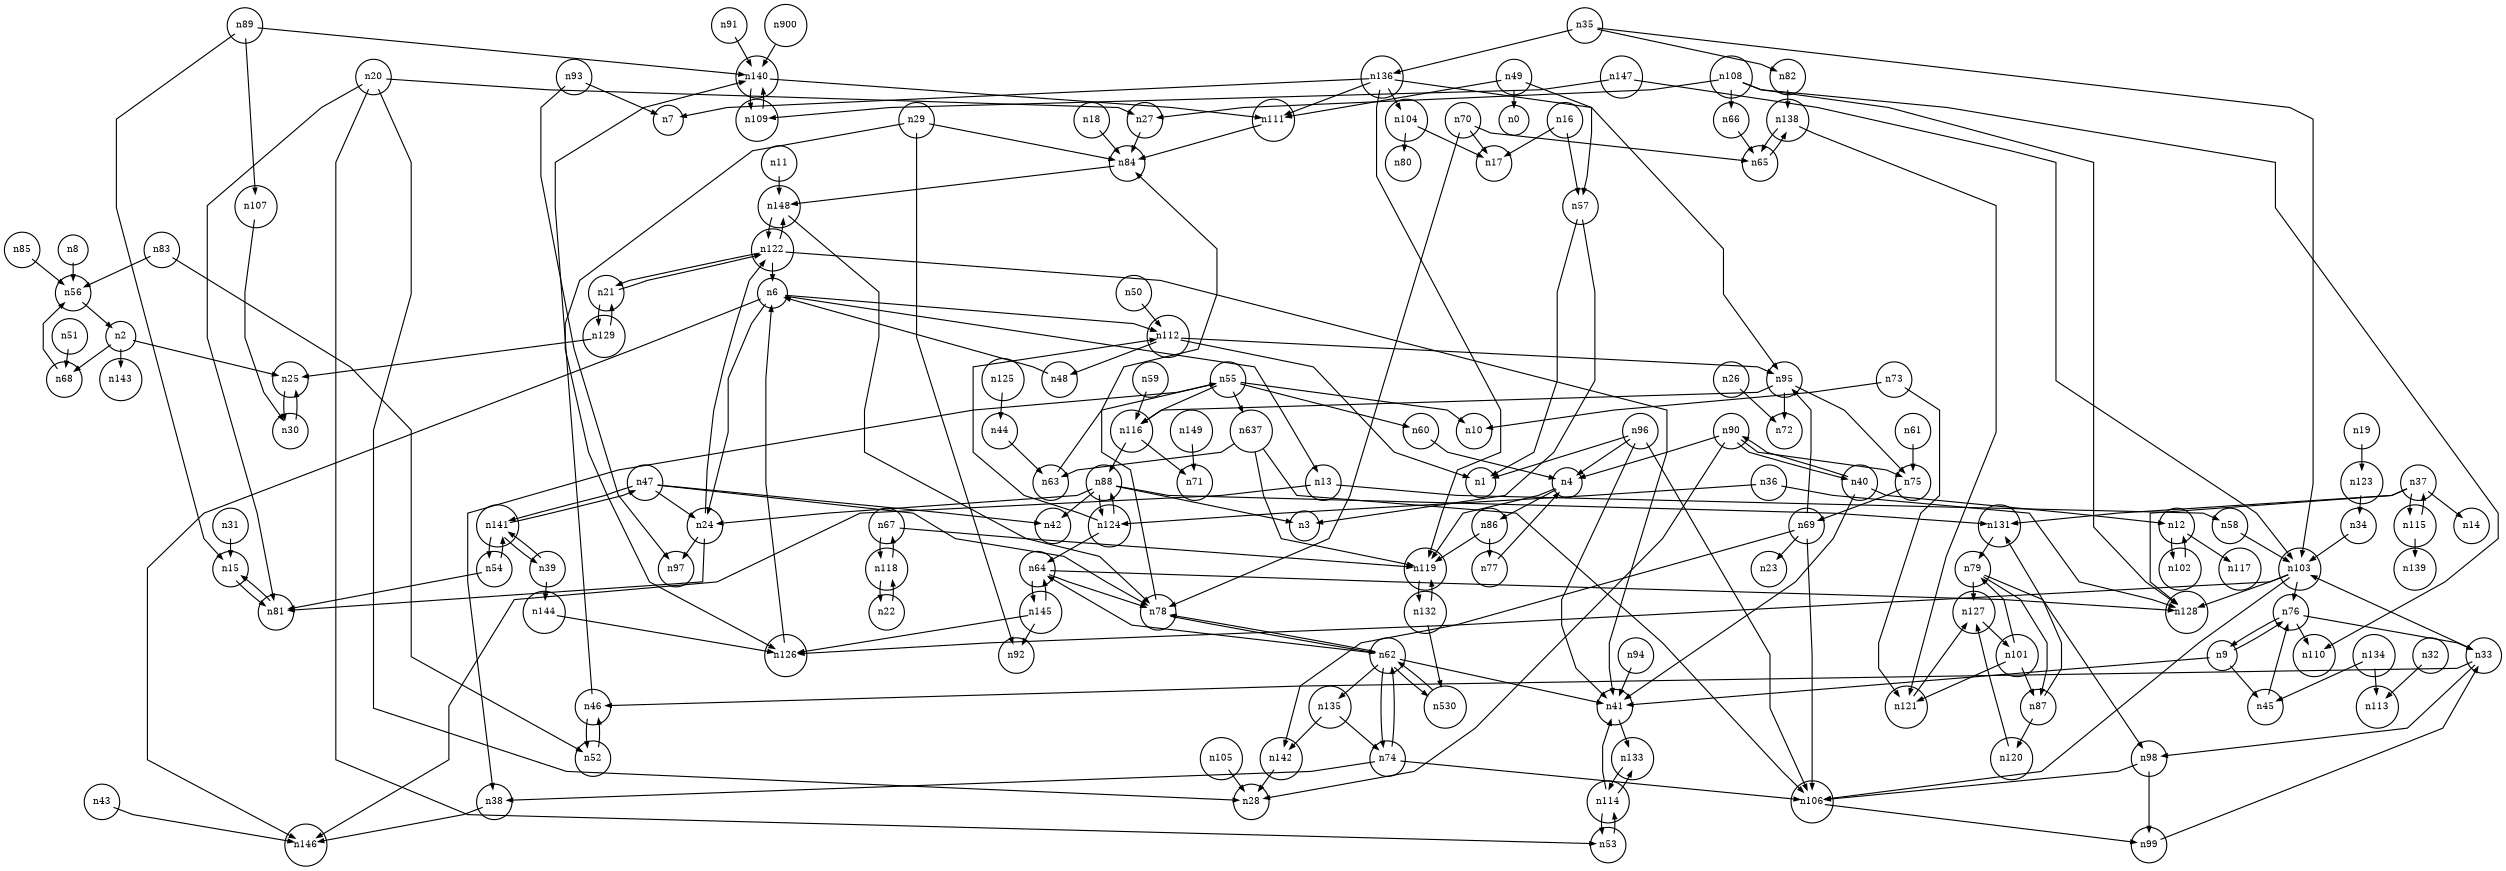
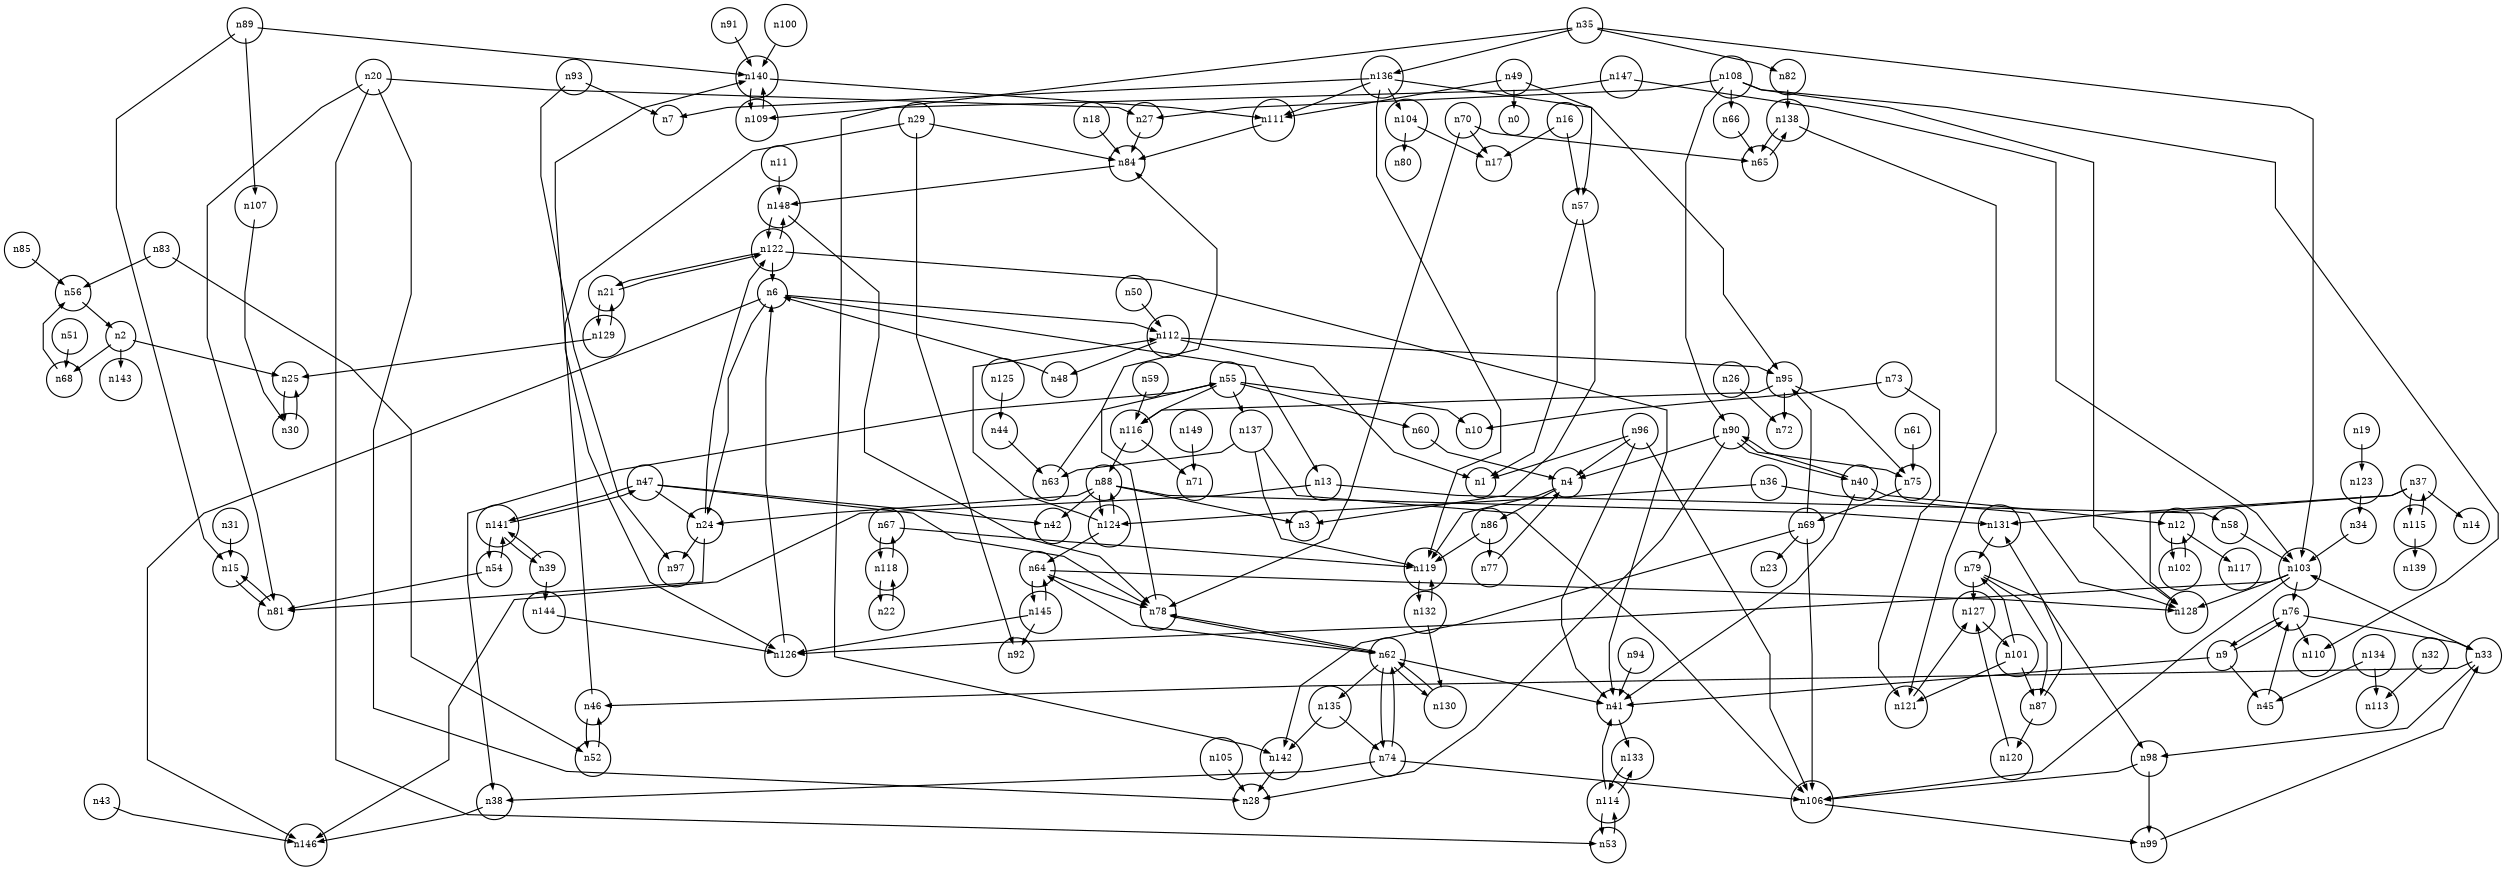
(786, 25) -> (786, 25)
none -> (841, 240)
(73, 250) -> none
none -> (1686, 250)
(1251, 431) -> (1251, 431)
(1445, 707) -> (1445, 707)
